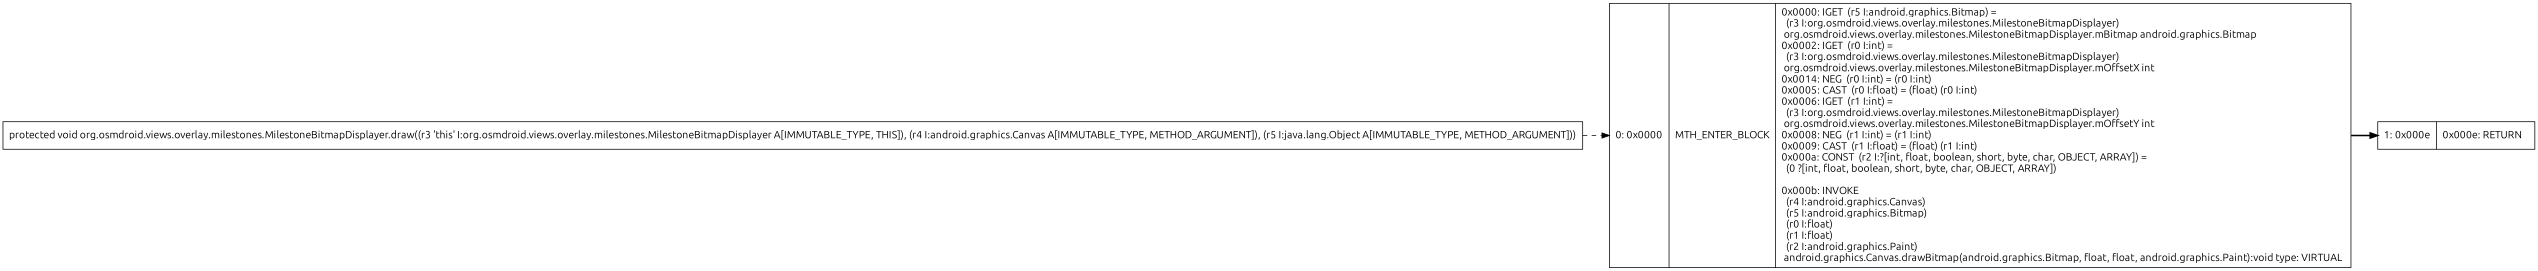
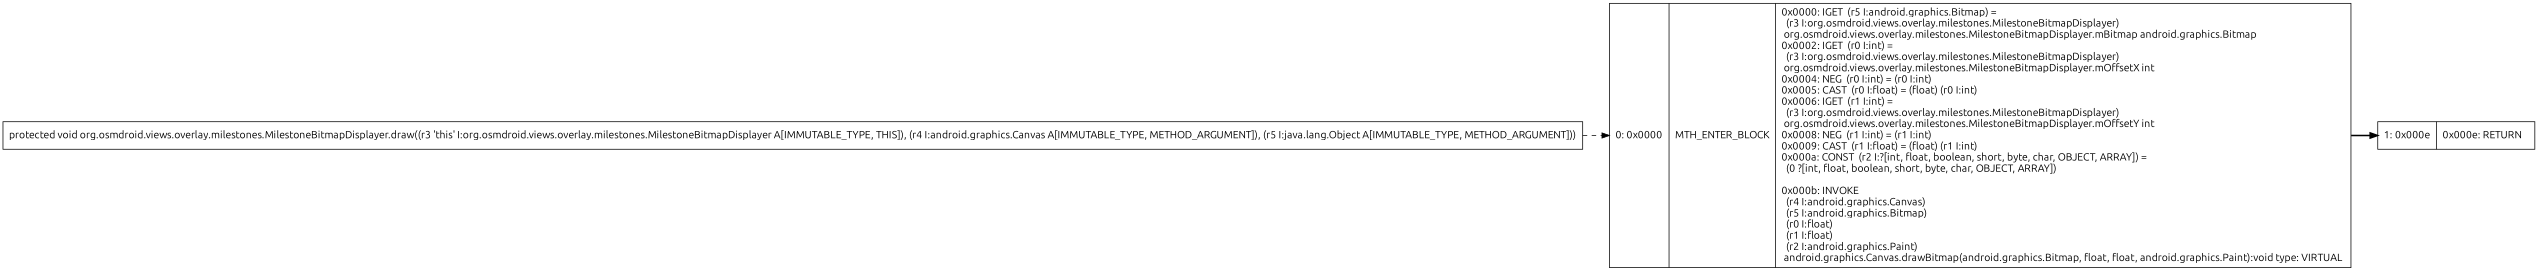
(1858, 79) -> (1858, 79)
